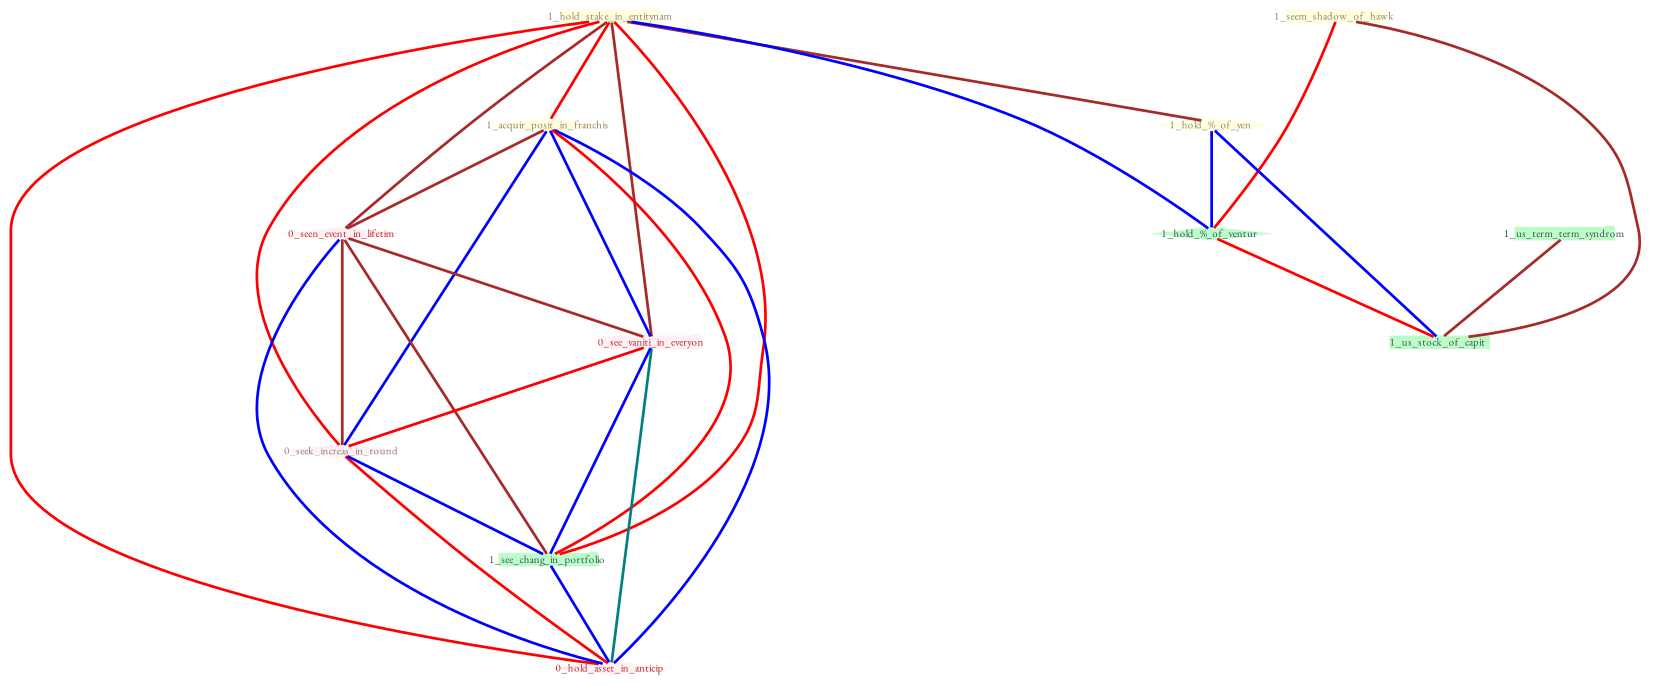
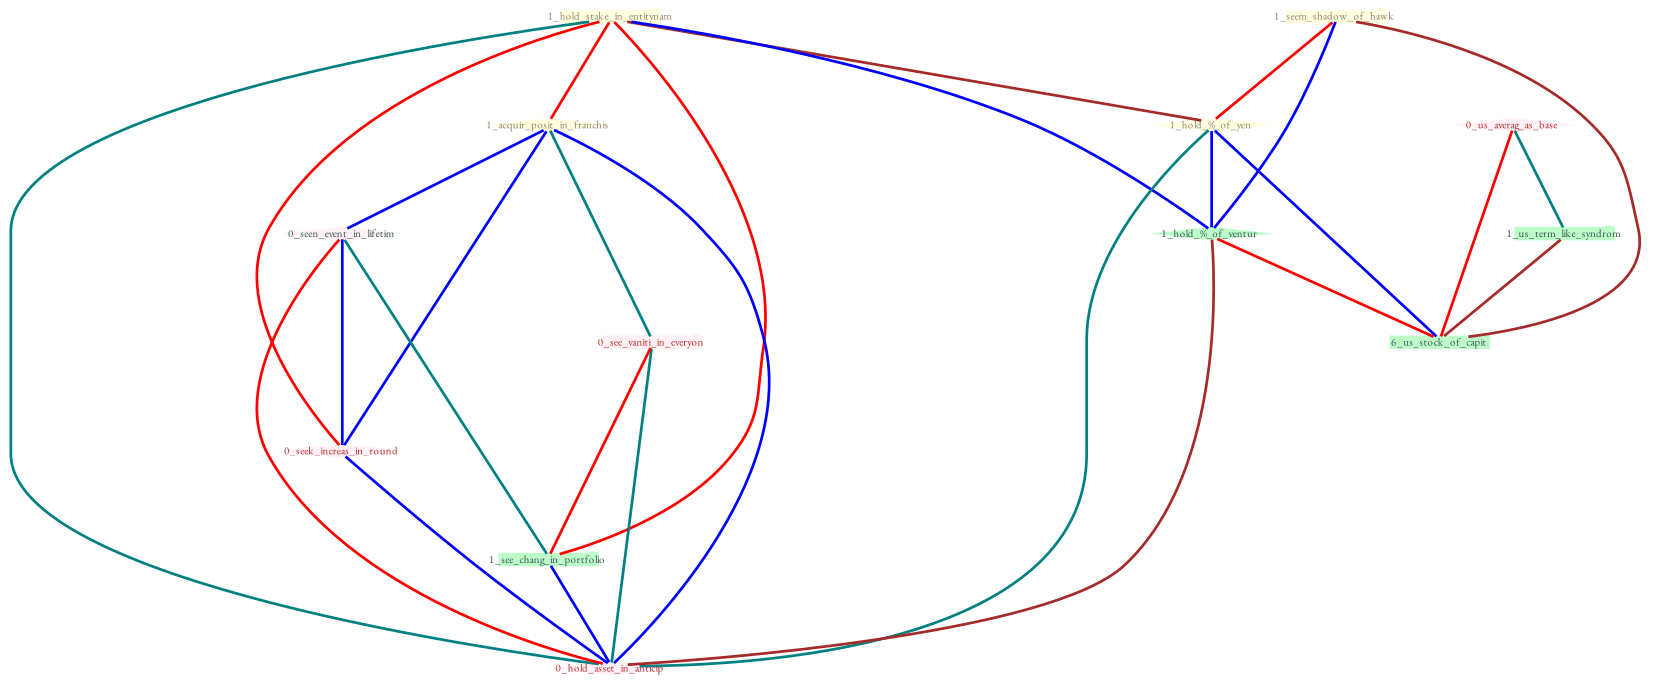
none -> (1274, 71)
(473, 121) -> none
none -> (1513, 125)
(1285, 131) -> (1285, 131)
(628, 148) -> none
(445, 179) -> (445, 179)
(342, 234) -> (342, 234)
(600, 234) -> (600, 234)
(1565, 234) -> (1565, 234)
(496, 288) -> none
(342, 342) -> (342, 342)
(1440, 342) -> (1440, 342)
(11, 347) -> (11, 347)
(727, 349) -> none
(441, 389) -> (446, 397)
(496, 397) -> none
(342, 451) -> (342, 451)
(600, 451) -> (600, 451)
(445, 505) -> none
(319, 519) -> (319, 519)
none -> (1058, 537)
(474, 564) -> (474, 564)
none -> (1051, 601)
